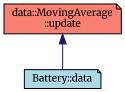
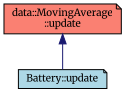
(63, 79) -> (63, 79)
